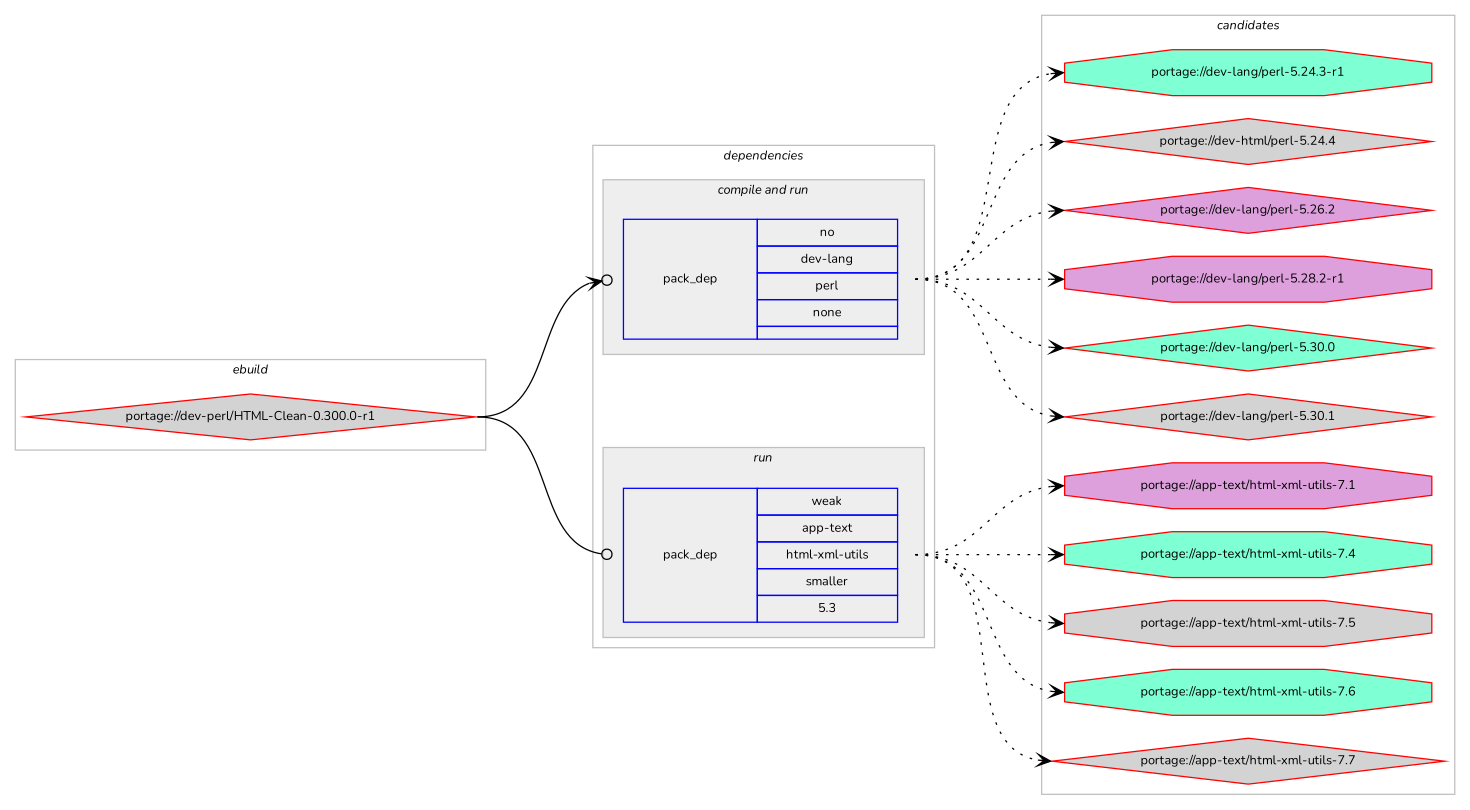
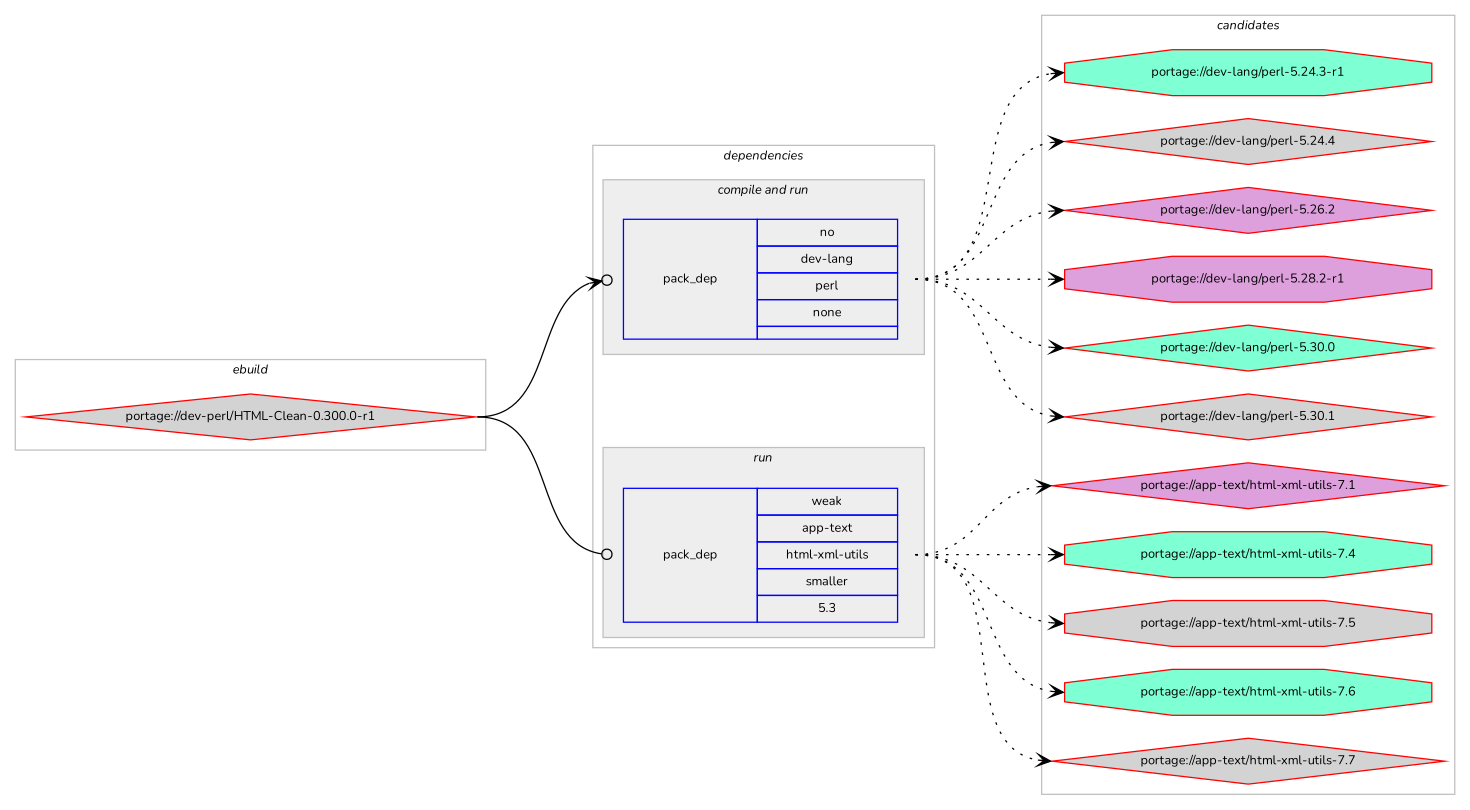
(1248, 142) -> (1248, 142)
(1248, 486) -> (1248, 486)
